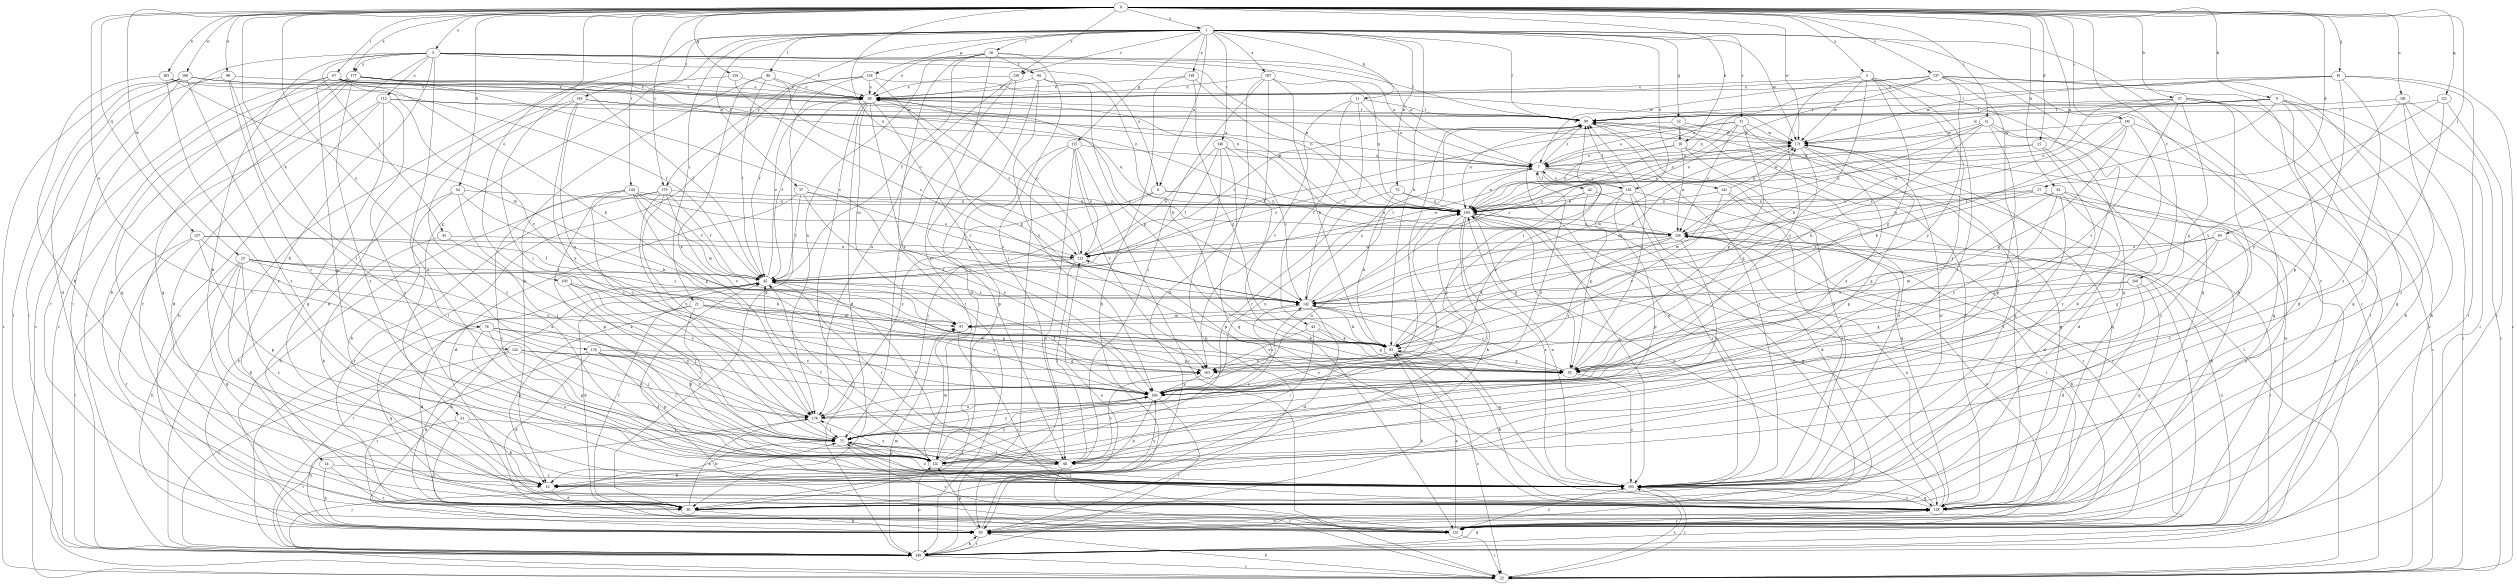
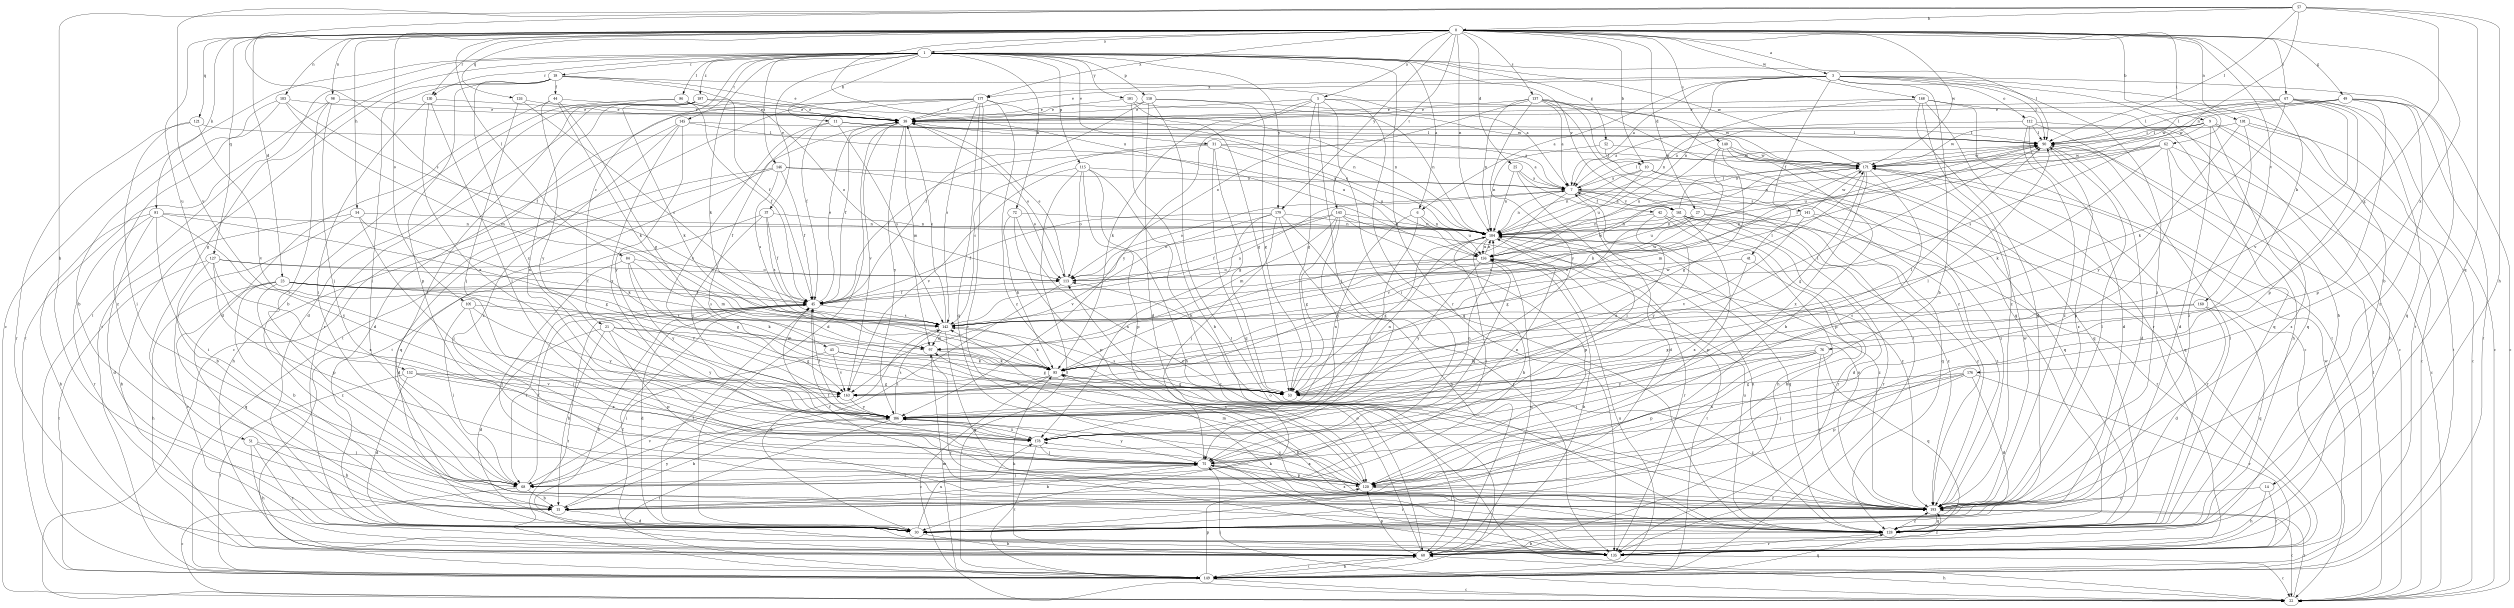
(1681, 10) -> (1879, 19)
